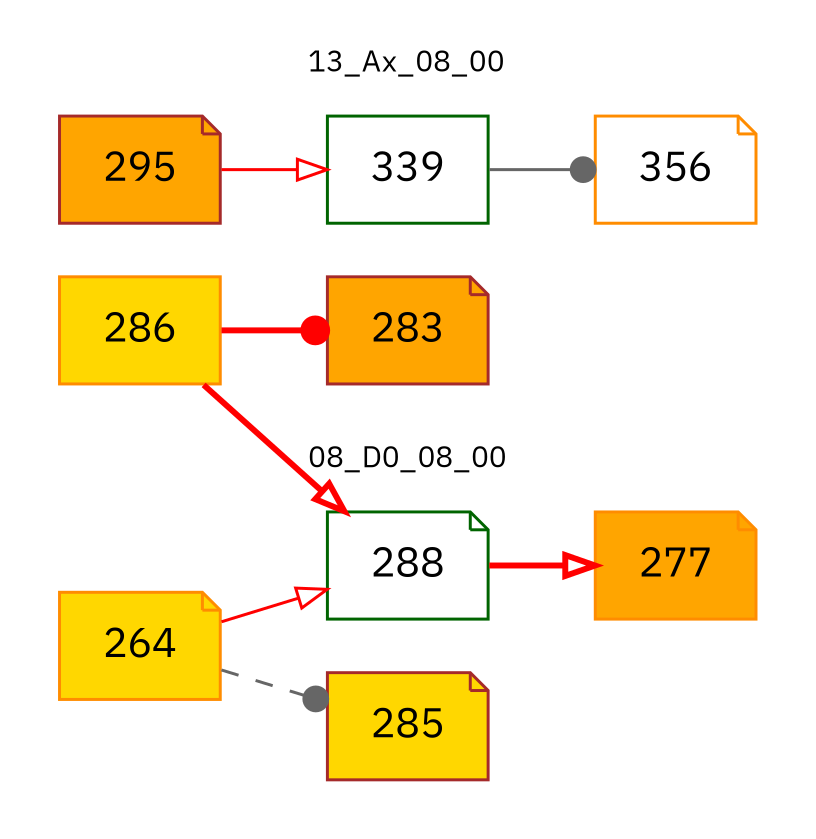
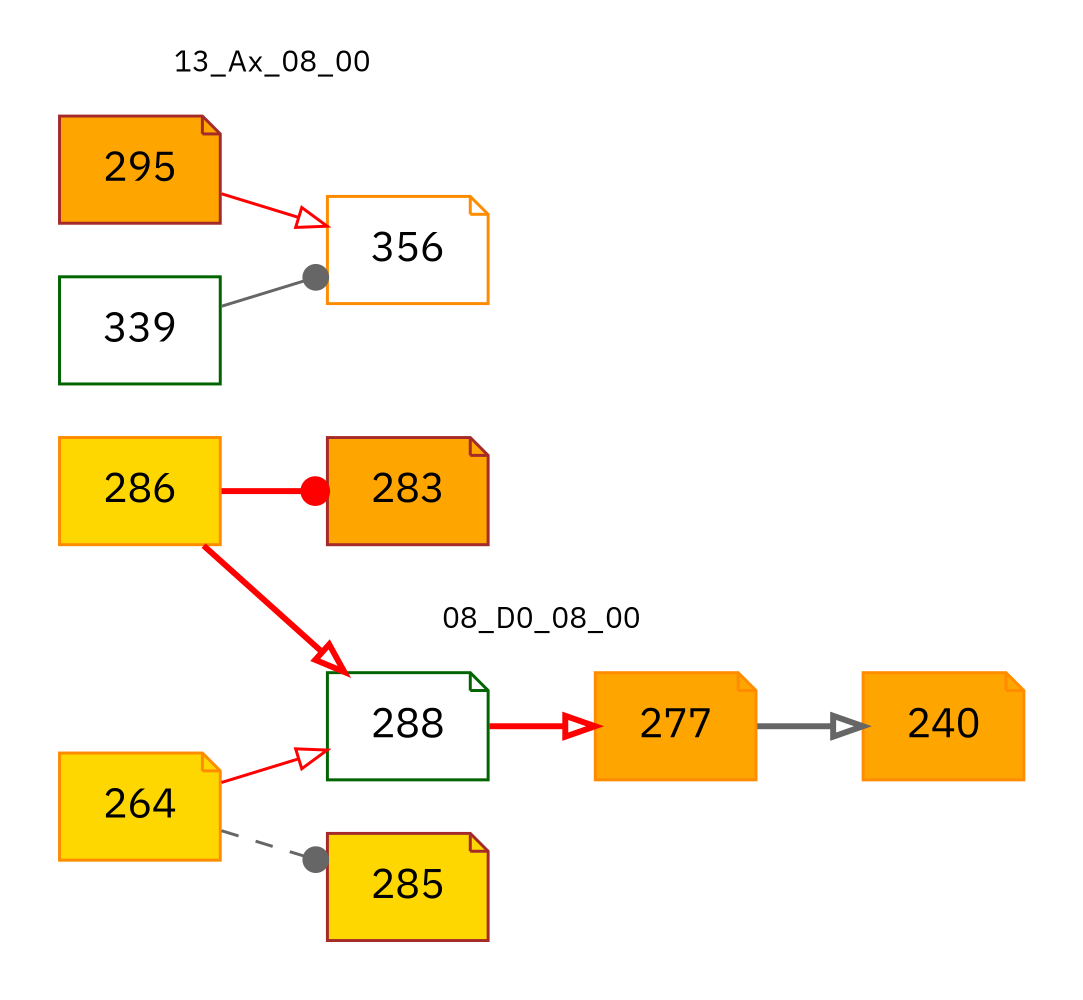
(259, 170) -> (260, 206)
none -> (944, 726)
